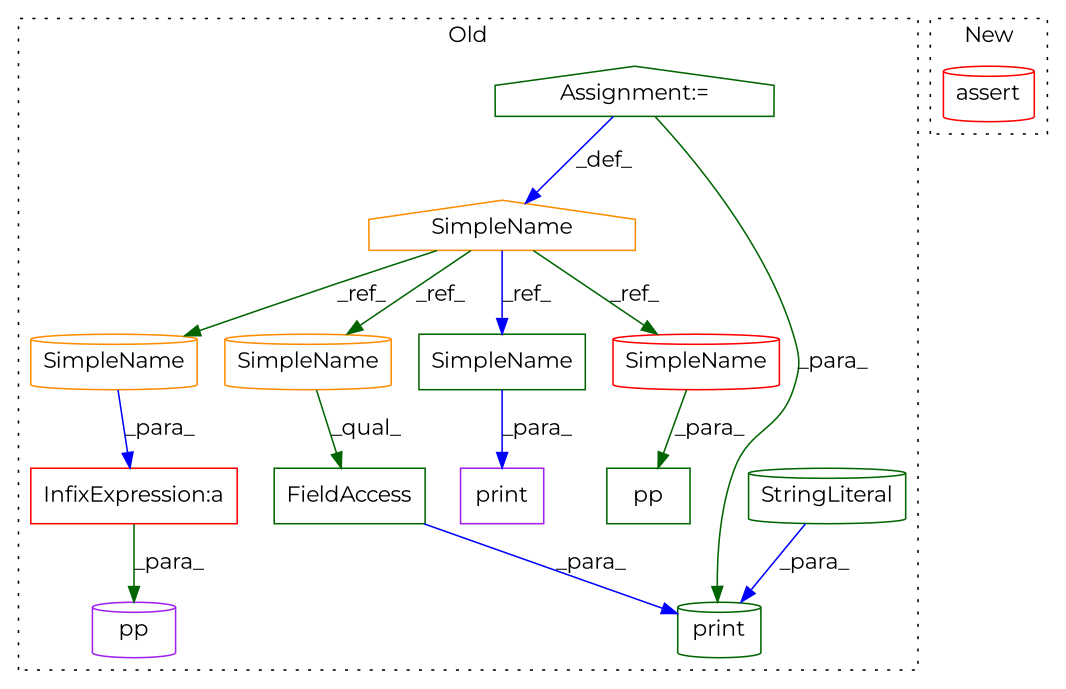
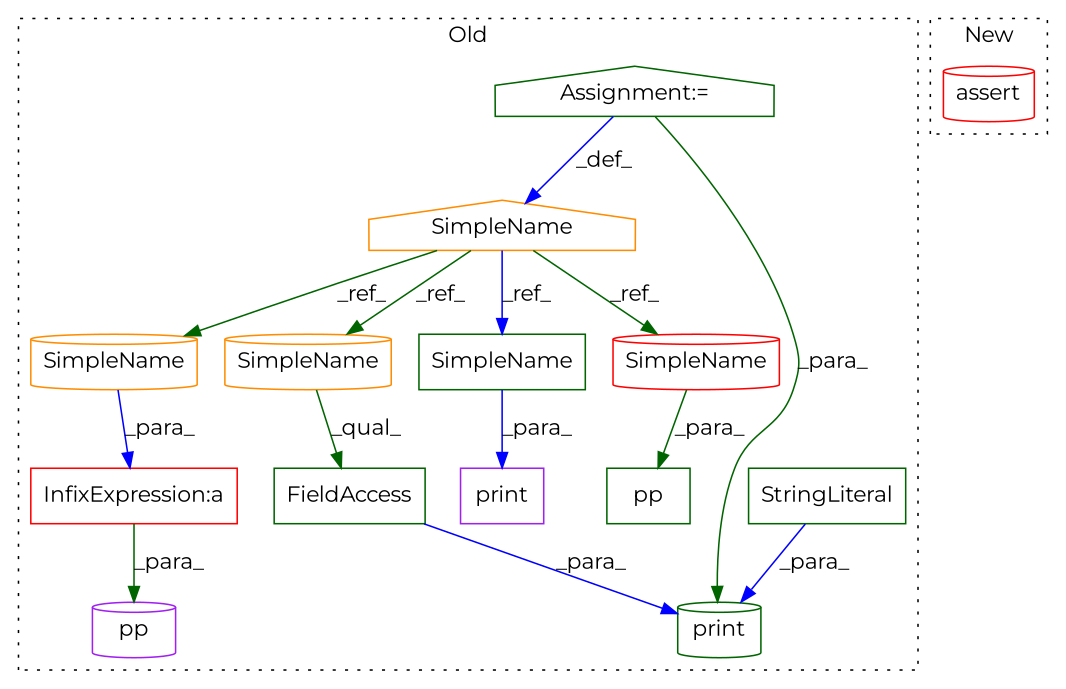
(827, 496) -> (827, 496)
